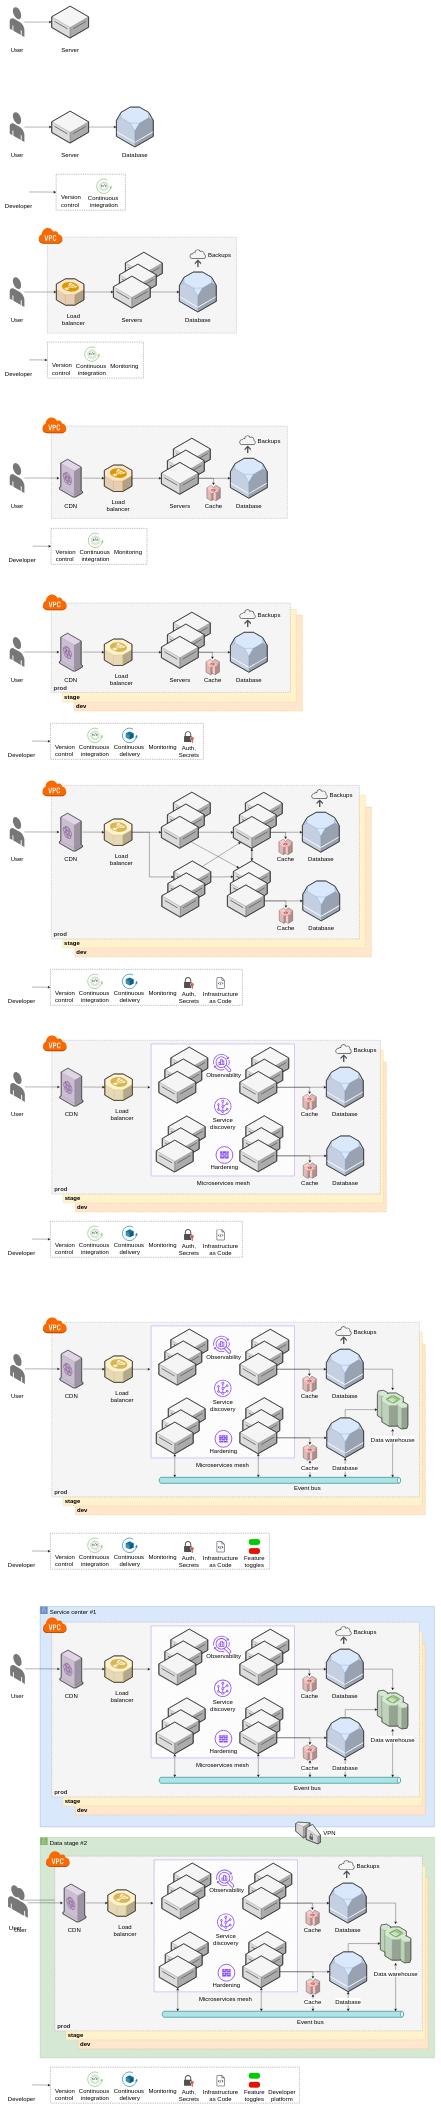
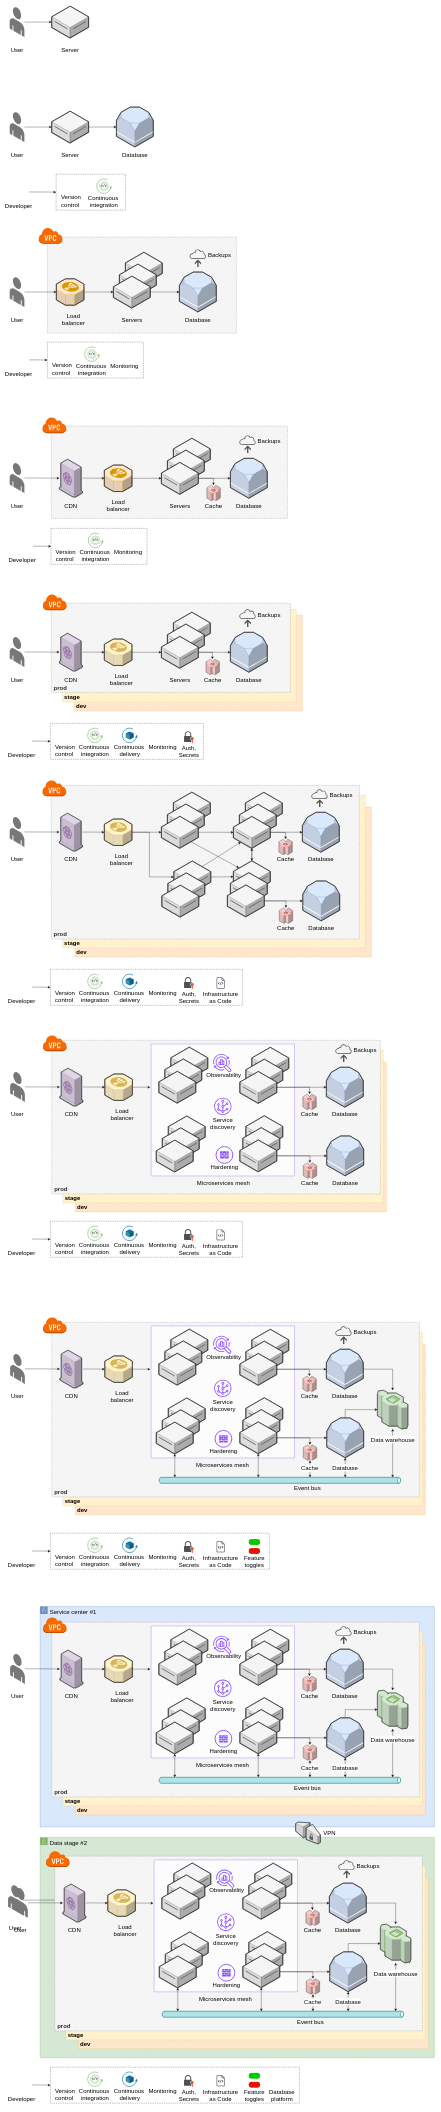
(282, 2095) -> (282, 2095)
